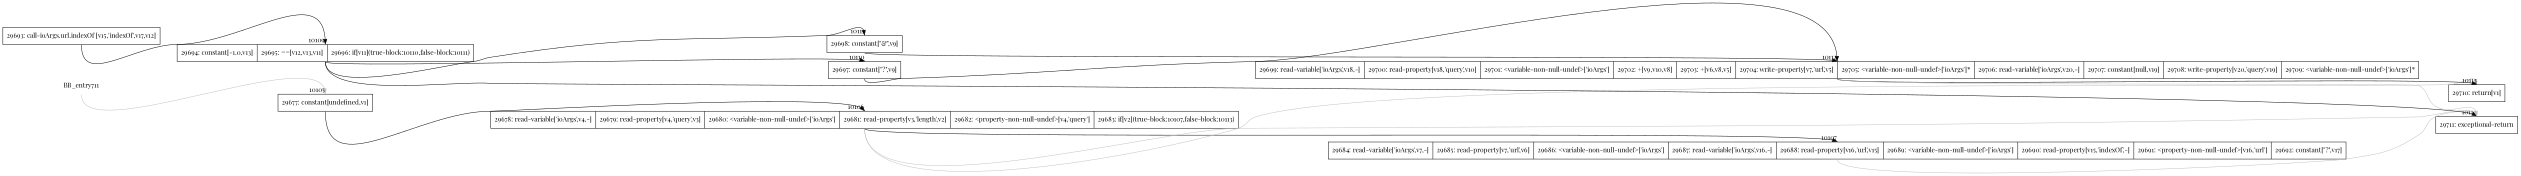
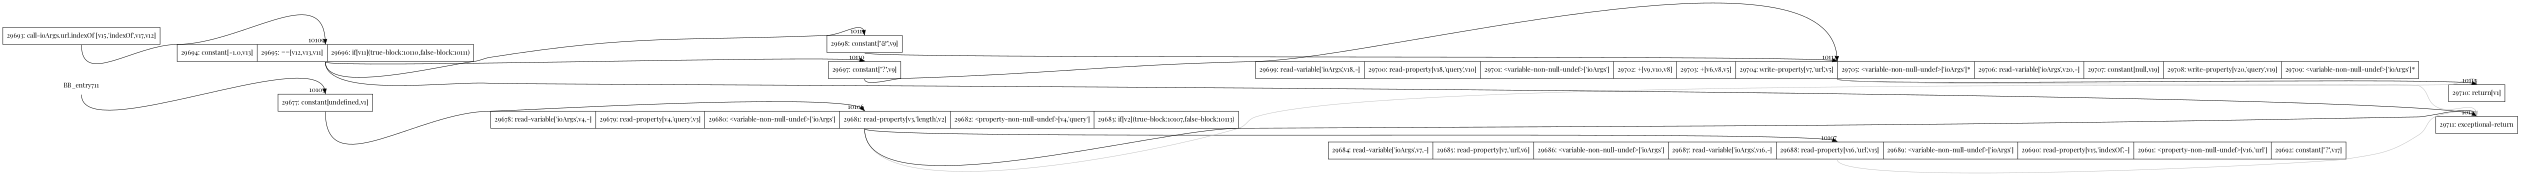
(201, 95) -> (201, 95)
(1660, 126) -> (1660, 126)
